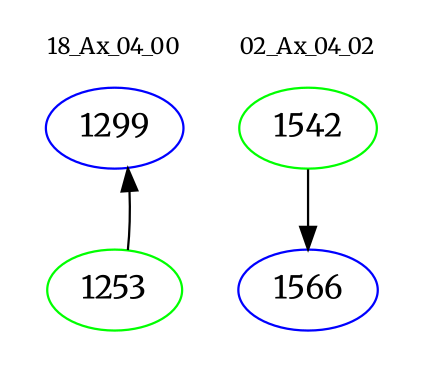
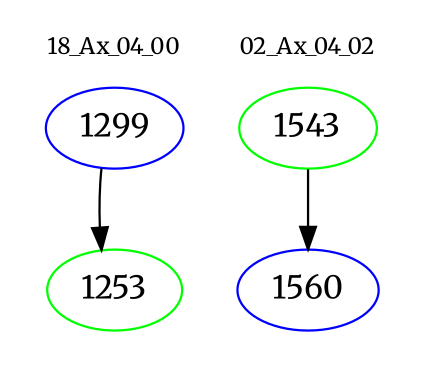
(308, 128) -> (308, 128)
(130, 221) -> (100, 198)
(308, 290) -> (308, 290)
